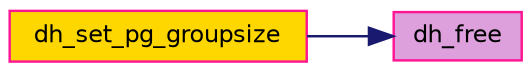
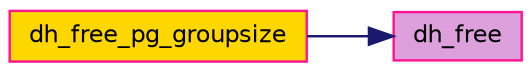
(158, 36) -> (158, 36)
